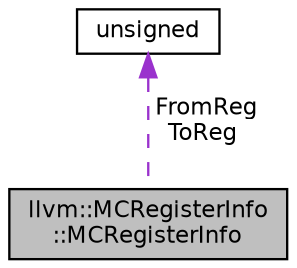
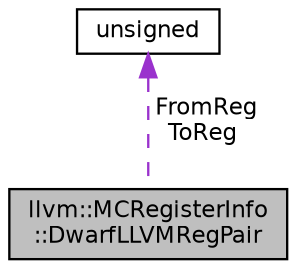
(148, 224) -> (148, 224)
